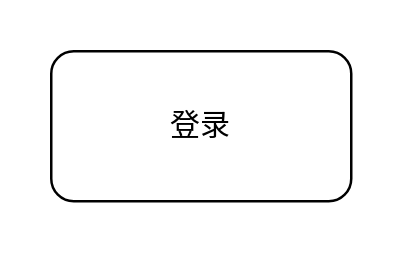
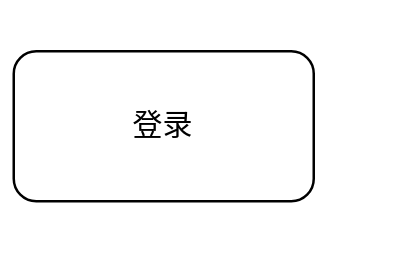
(201, 126) -> (164, 126)
